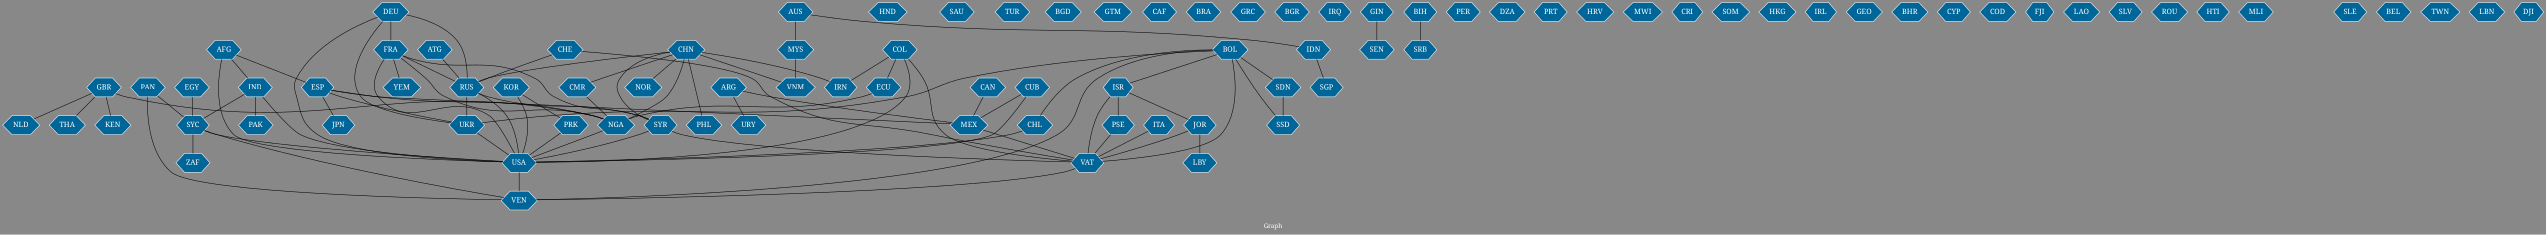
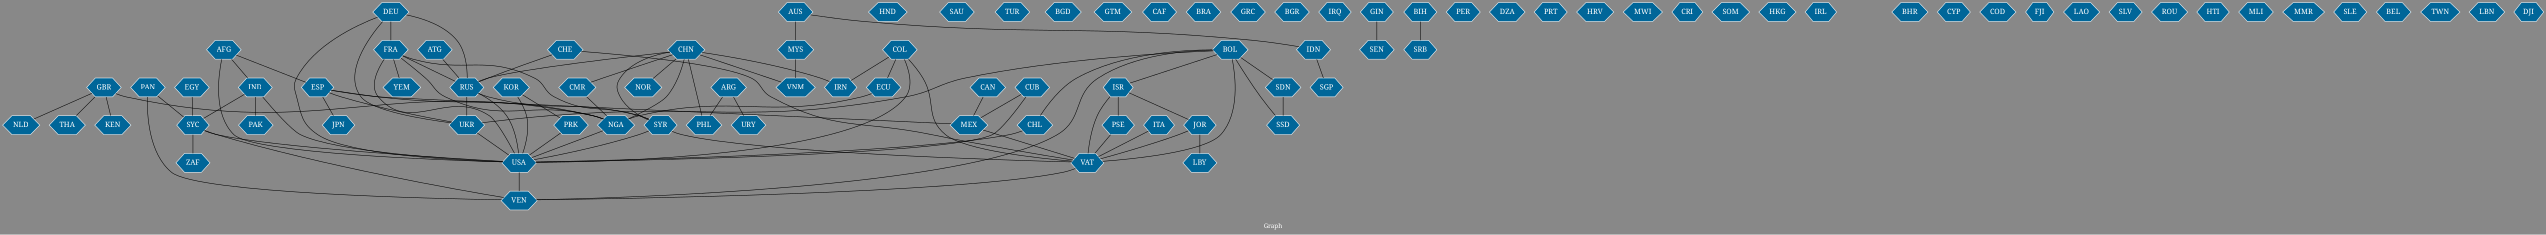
(1864, 12) -> none
none -> (2304, 12)
(853, 110) -> (719, 103)
